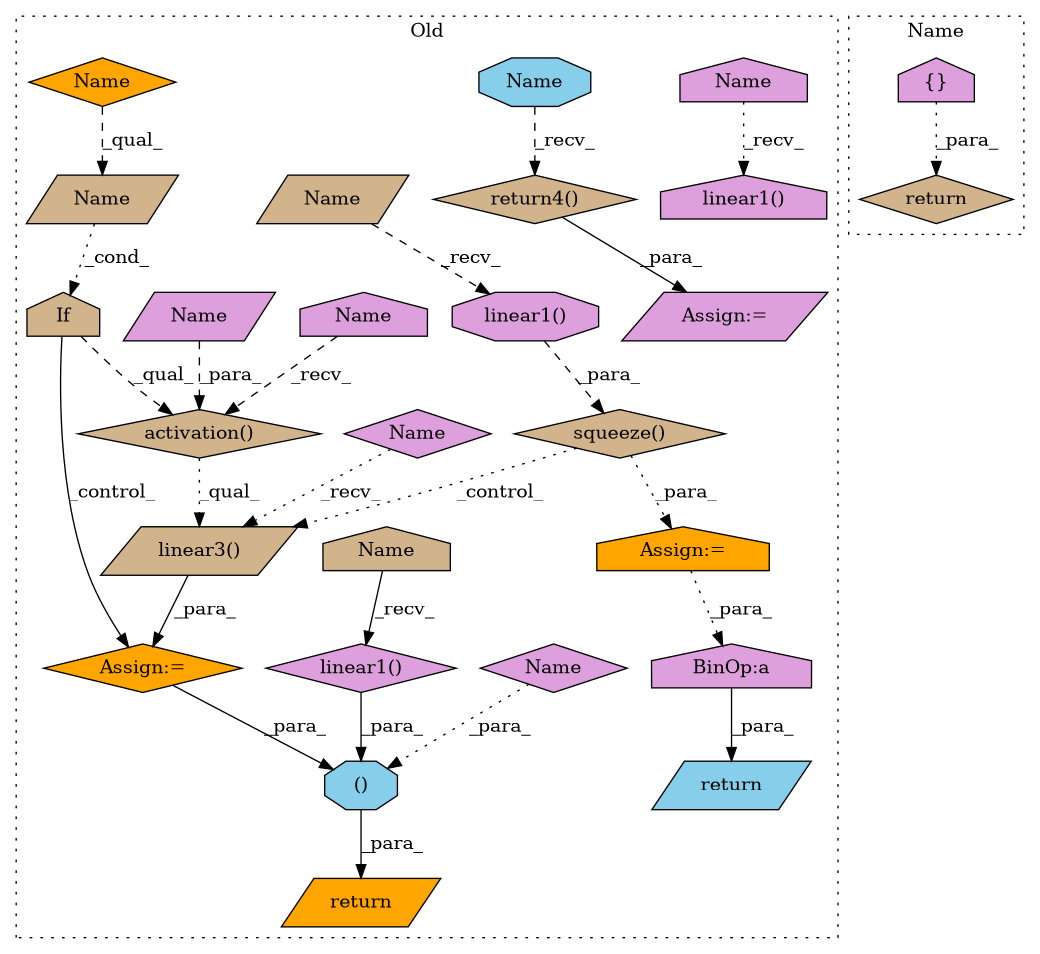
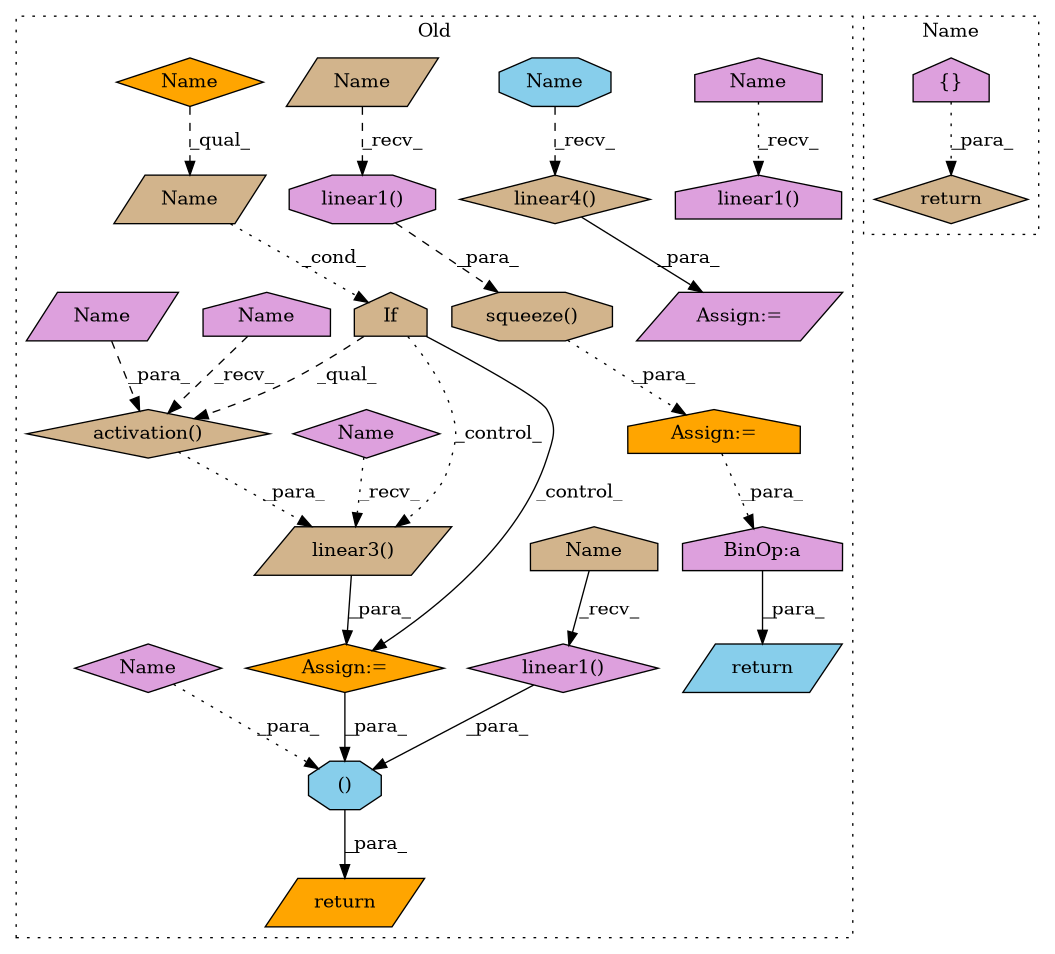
(535, 199) -> (555, 199)
(620, 434) -> (532, 317)
(442, 487) -> (456, 429)
(230, 492) -> (294, 492)
